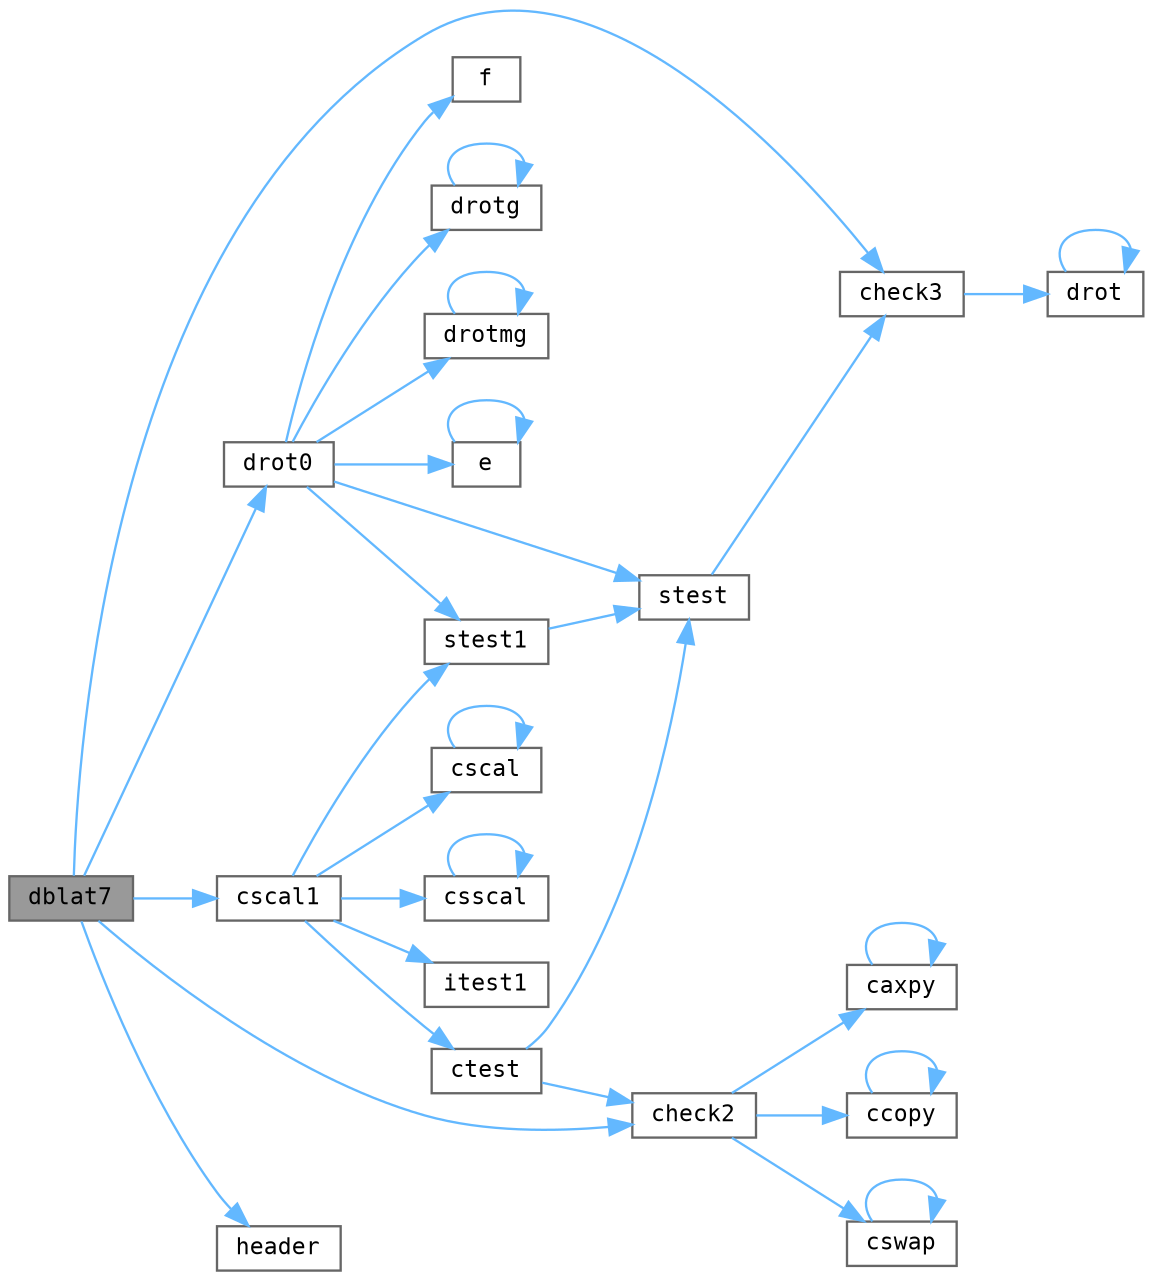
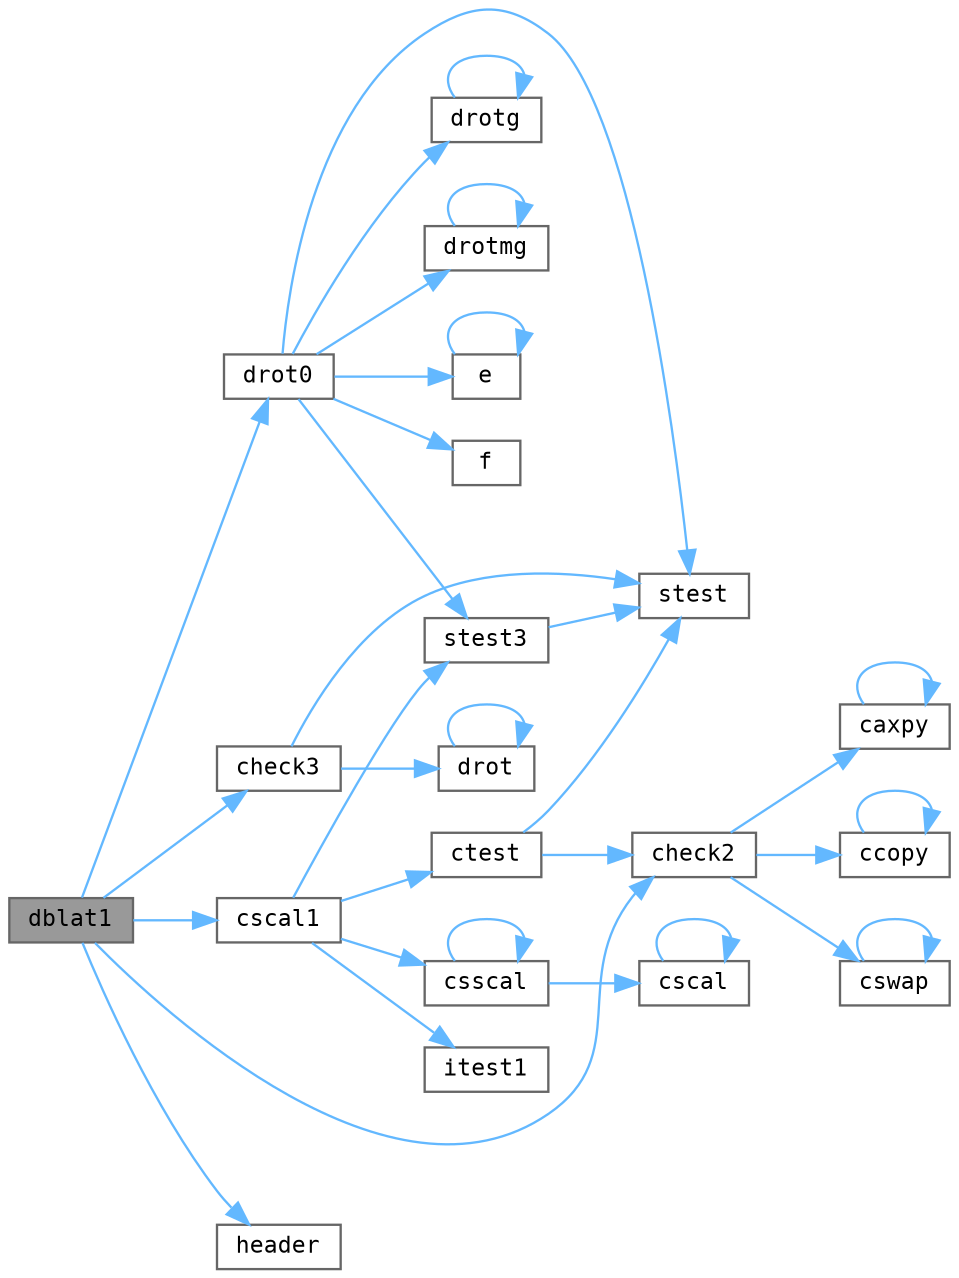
(792, 455) -> (420, 598)
(487, 642) -> (487, 640)
(373, 841) -> (582, 983)
(71, 898) -> (71, 920)
